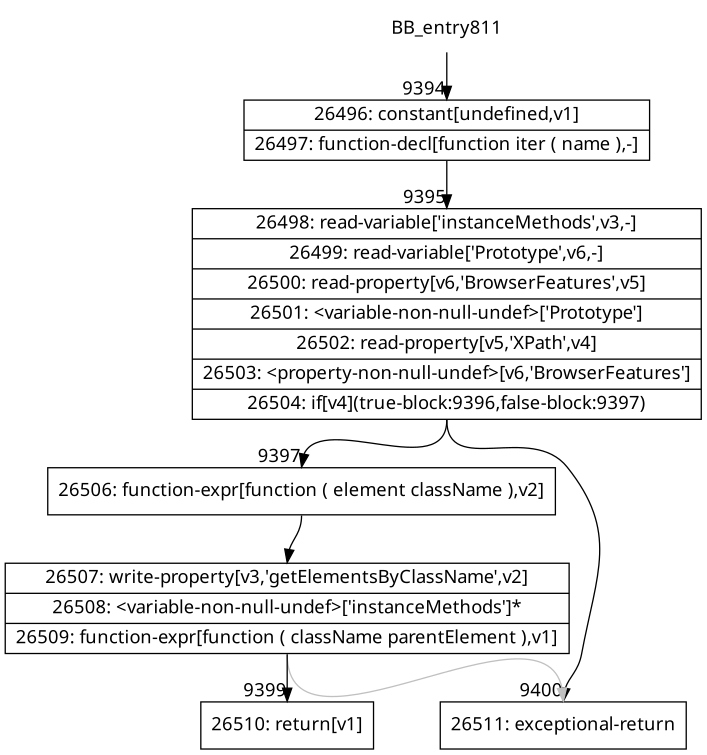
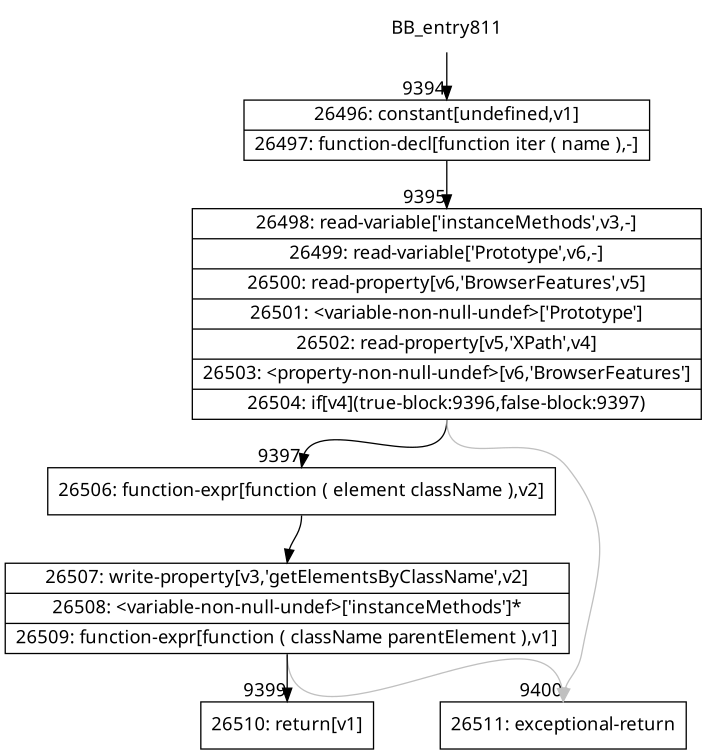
(591, 506) -> (591, 506)
